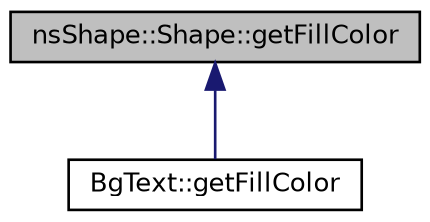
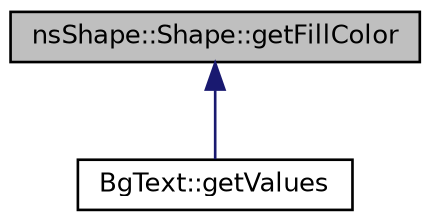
(215, 185) -> (215, 185)
